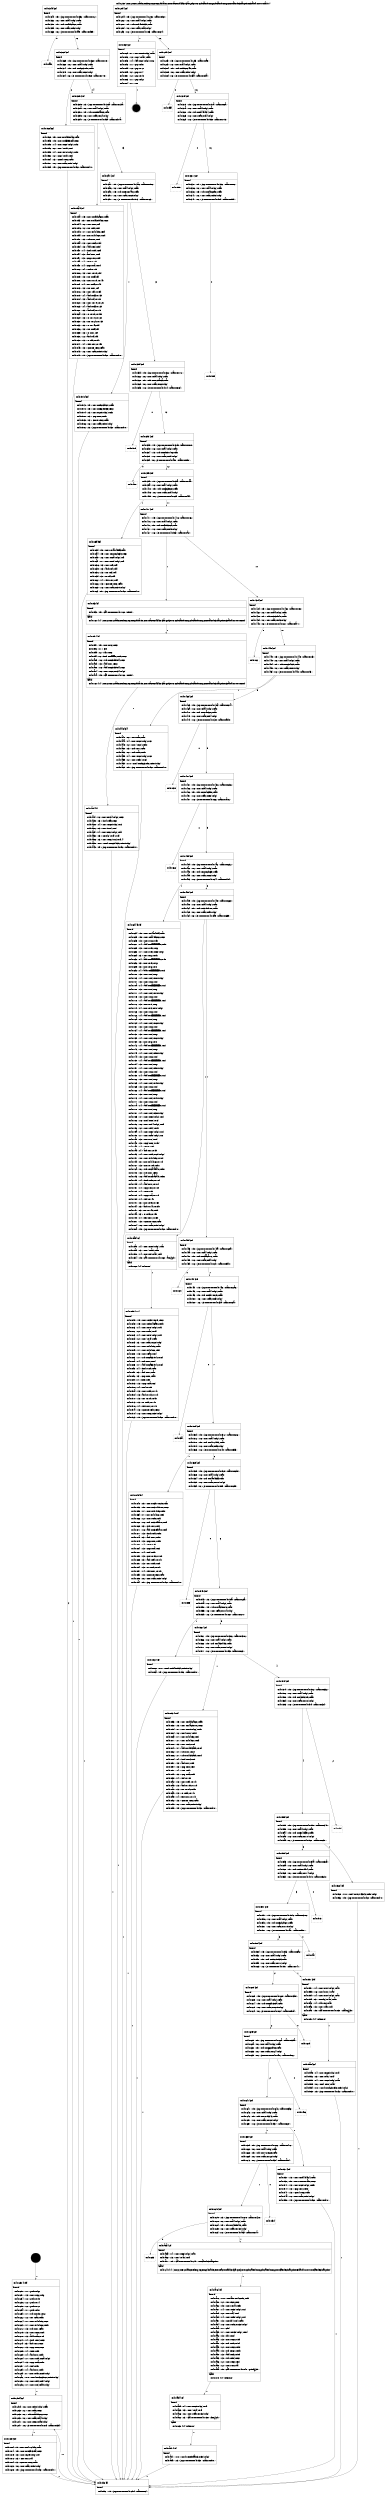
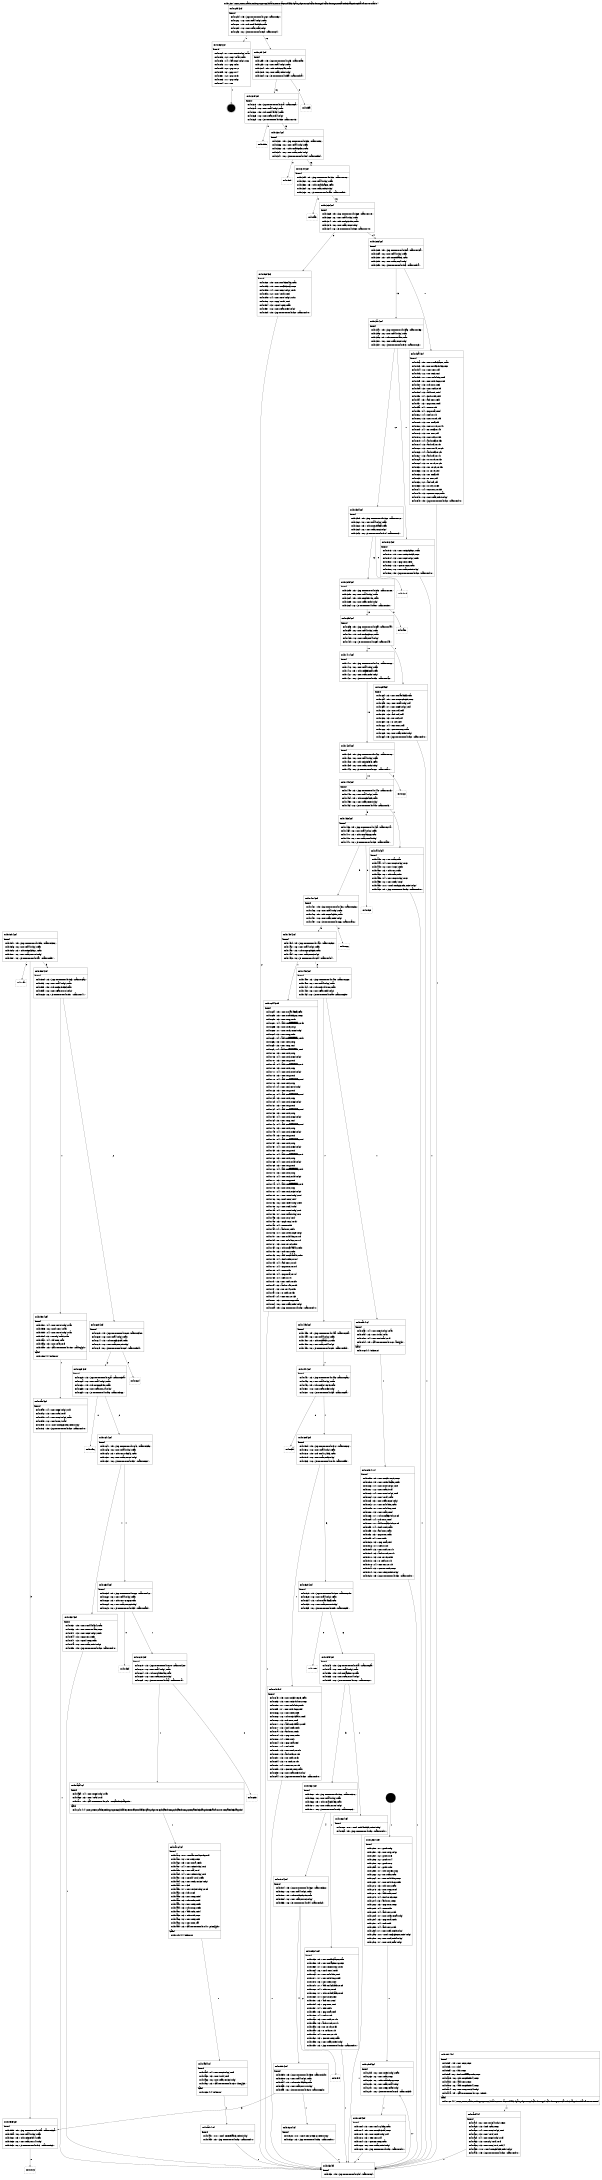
none -> (309, 162)
(166, 612) -> none
(177, 1291) -> none
(292, 1891) -> (30, 1540)
